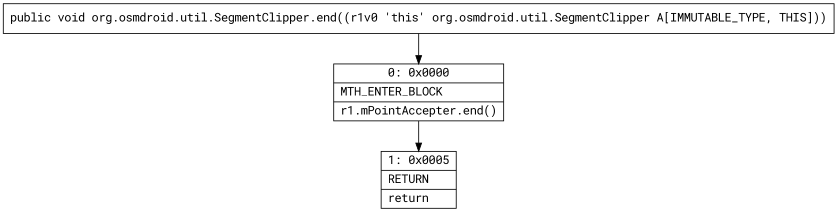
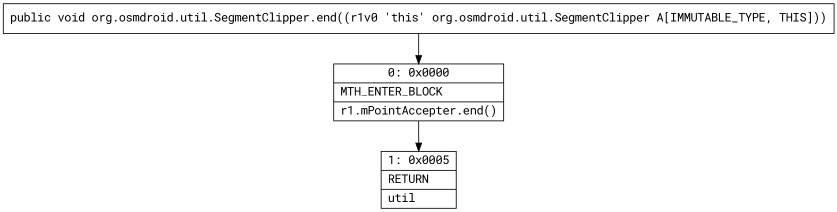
(408, 198) -> (402, 198)
